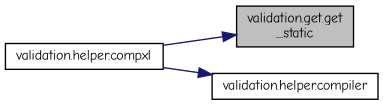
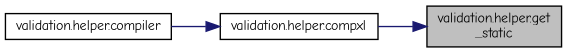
(295, 27) -> (494, 27)
(181, 70) -> (189, 27)
